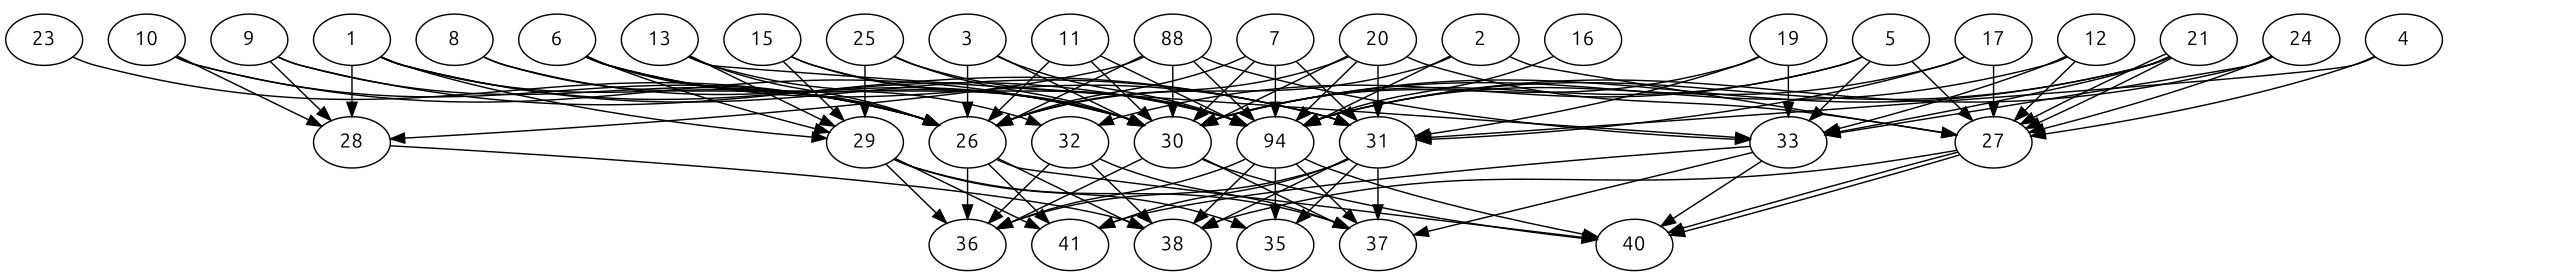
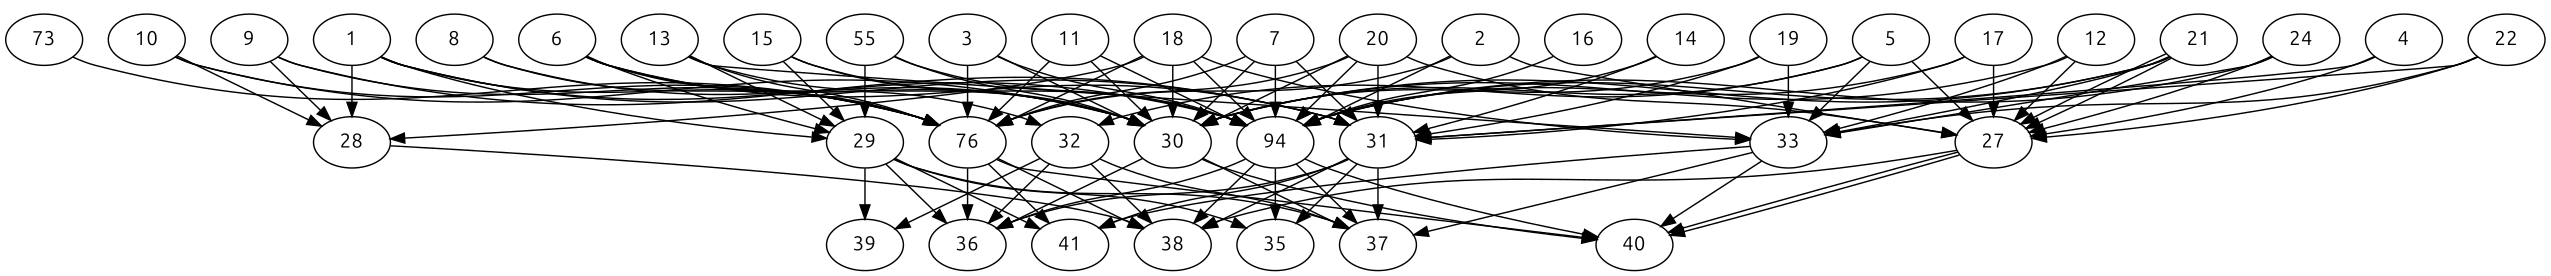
(44, 40) -> (44, 40)
(865, 40) -> (865, 40)
(1173, 40) -> (1173, 40)
none -> (1686, 40)
none -> (2507, 40)
(968, 142) -> (968, 142)
none -> (865, 245)
